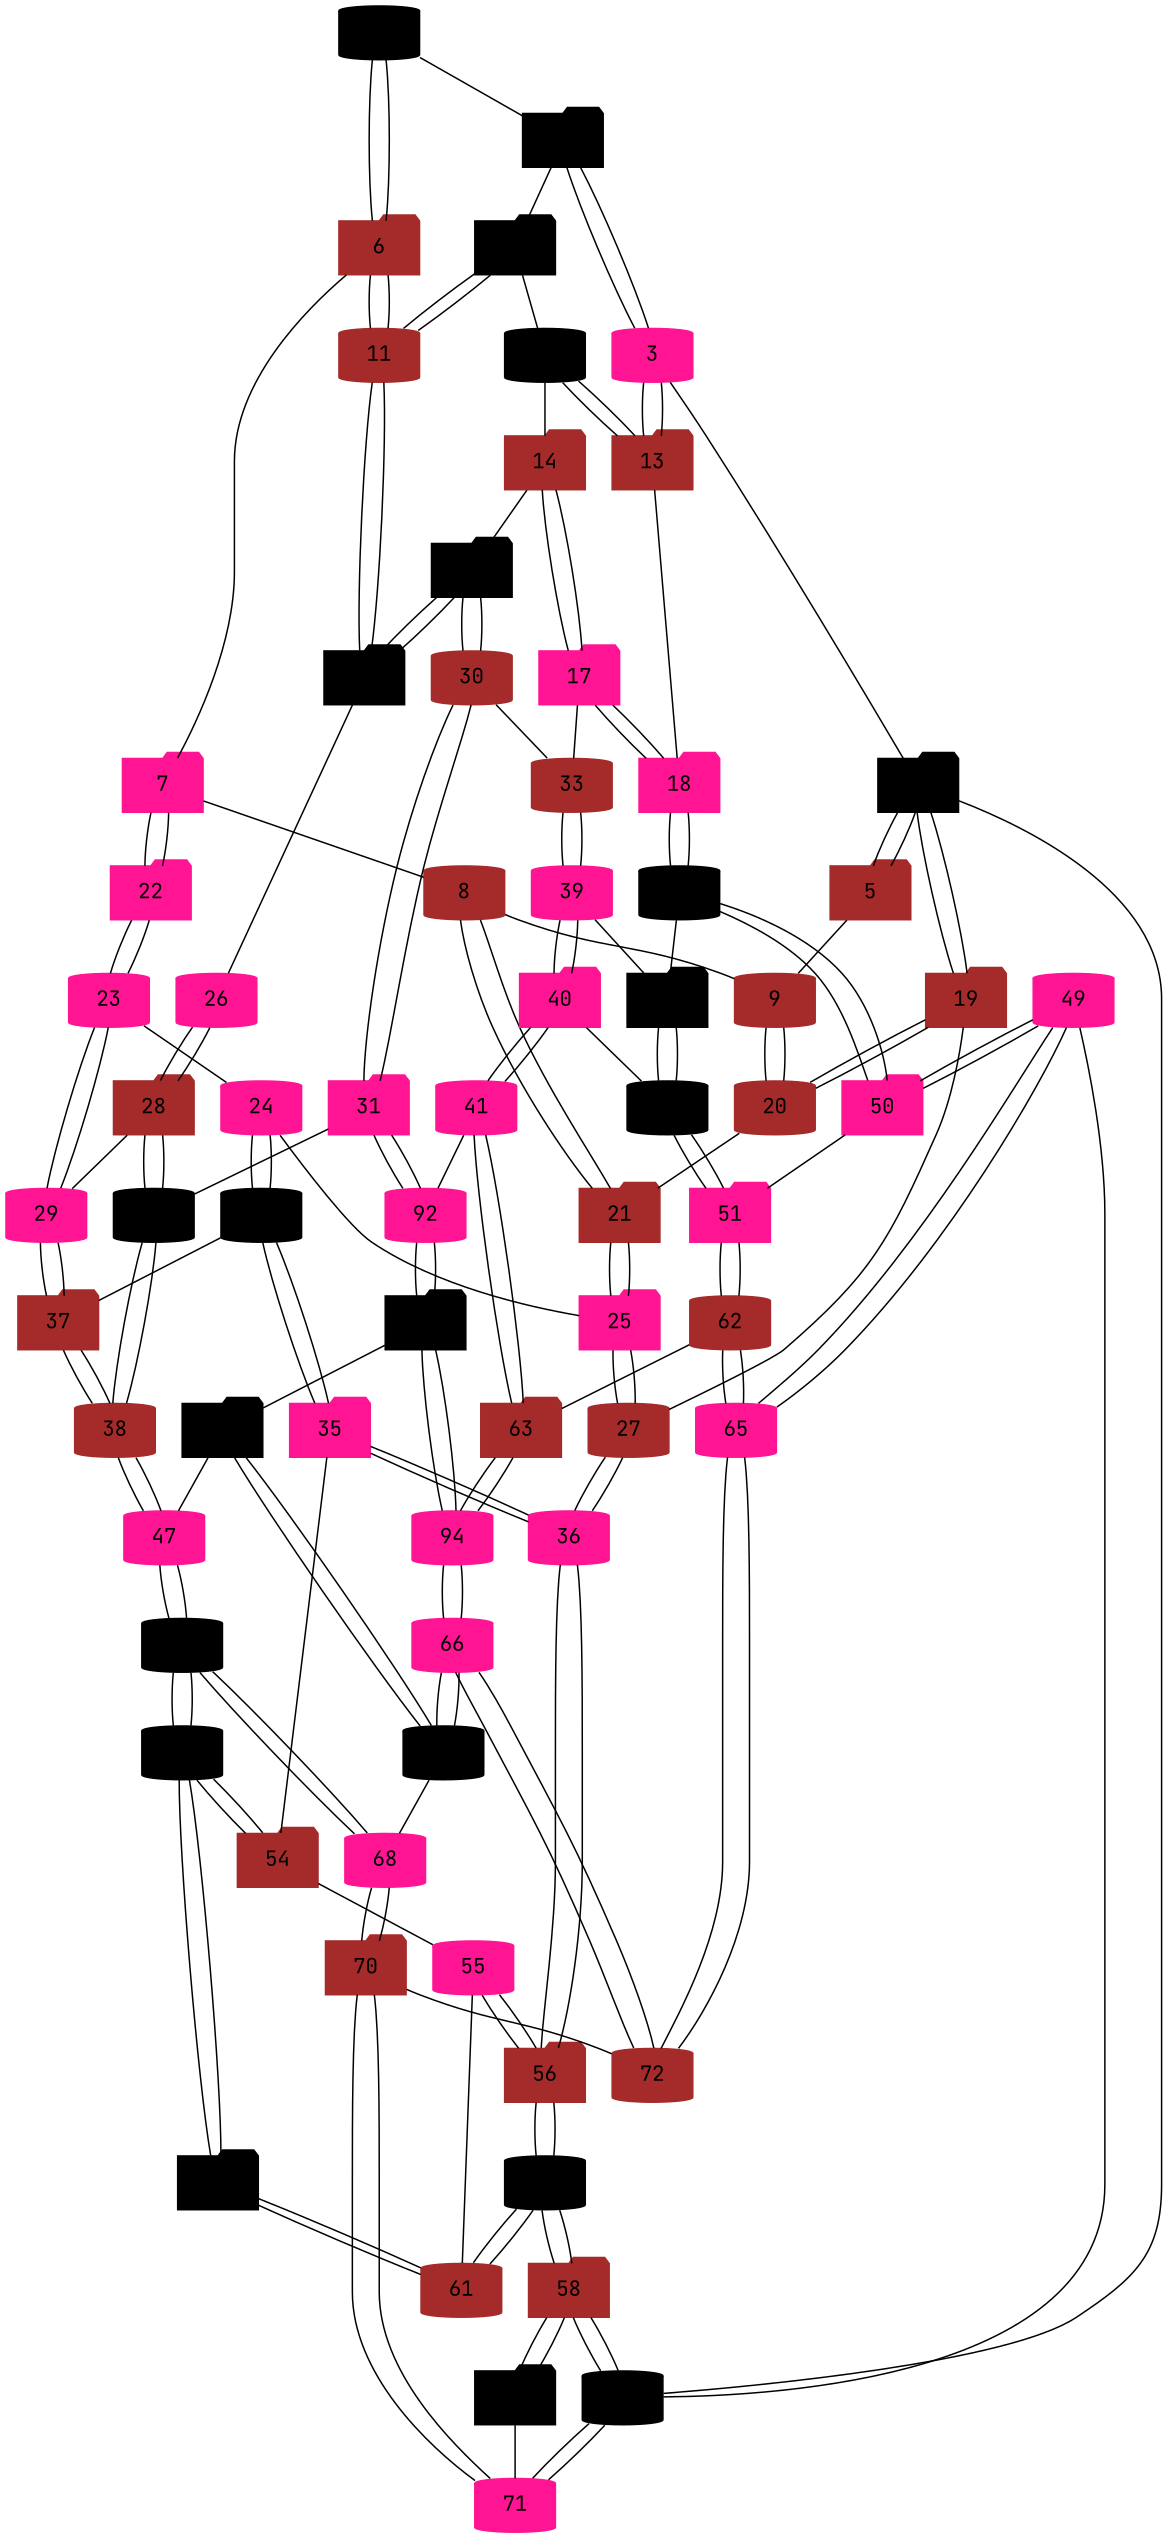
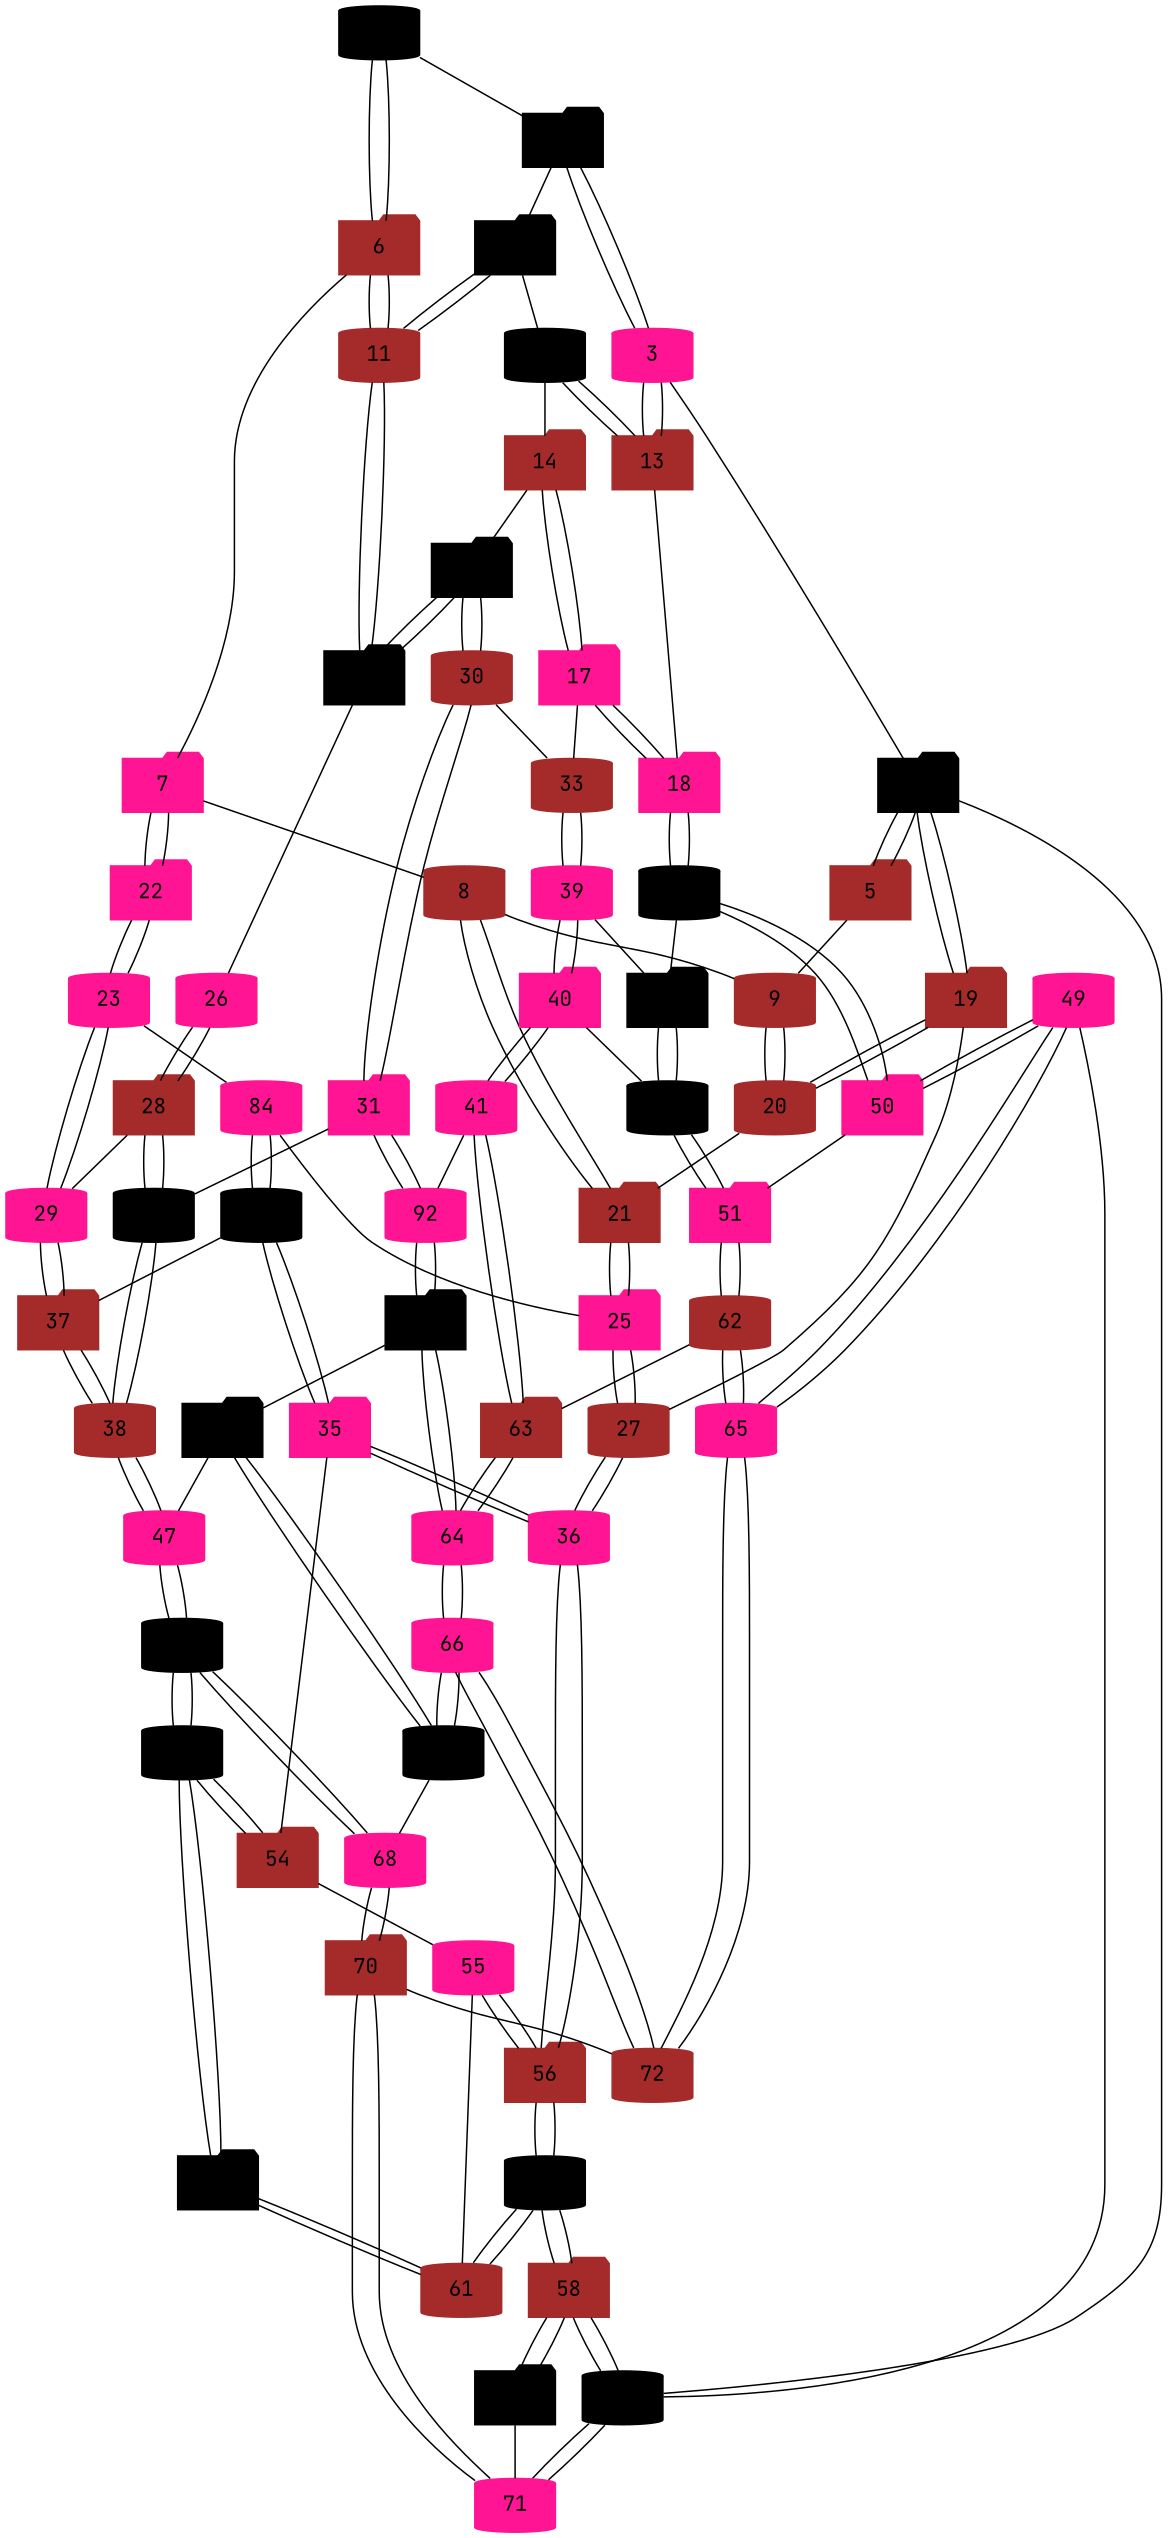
(261, 1108) -> (261, 1108)
(452, 1538) -> (452, 1538)
